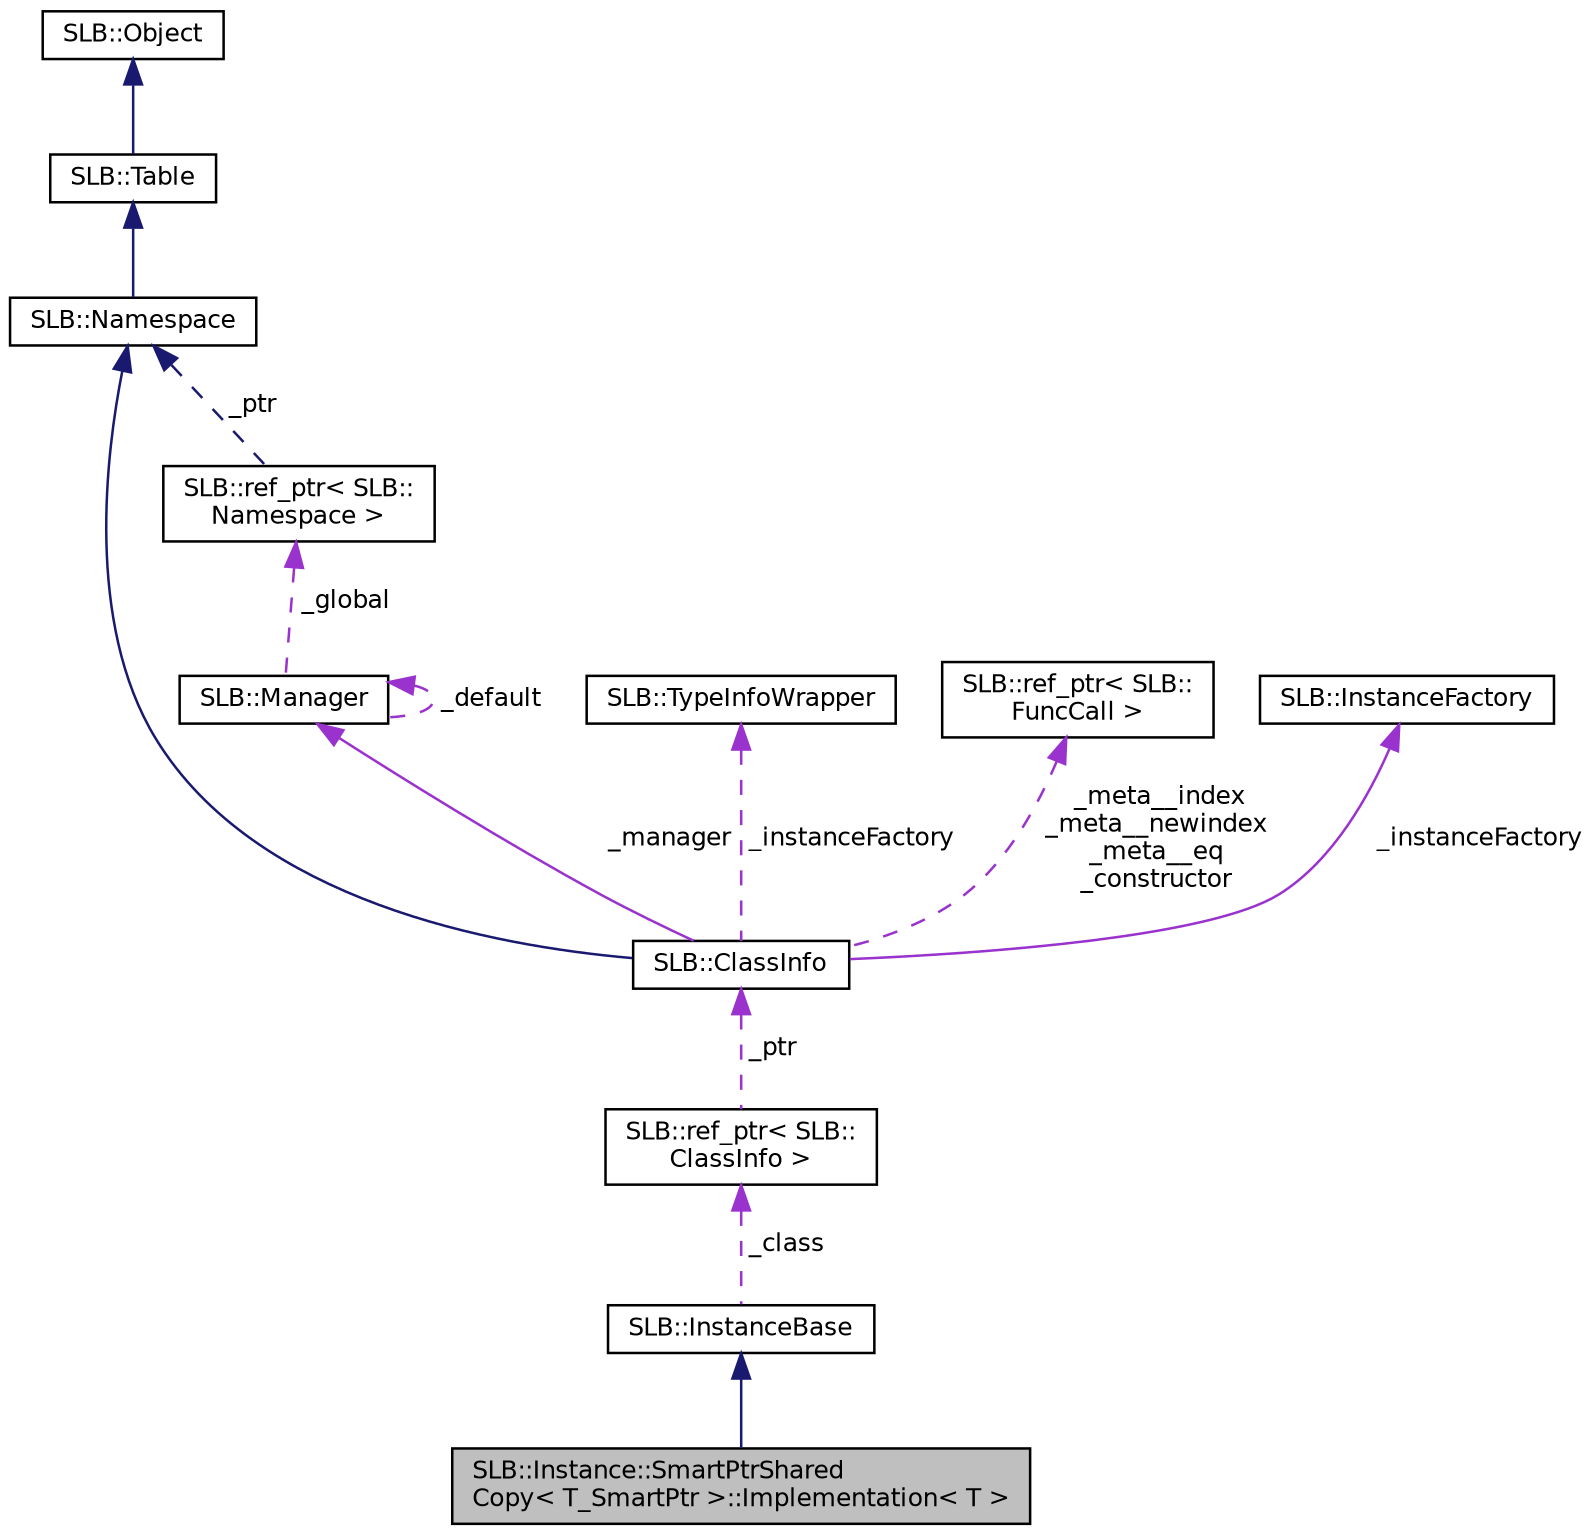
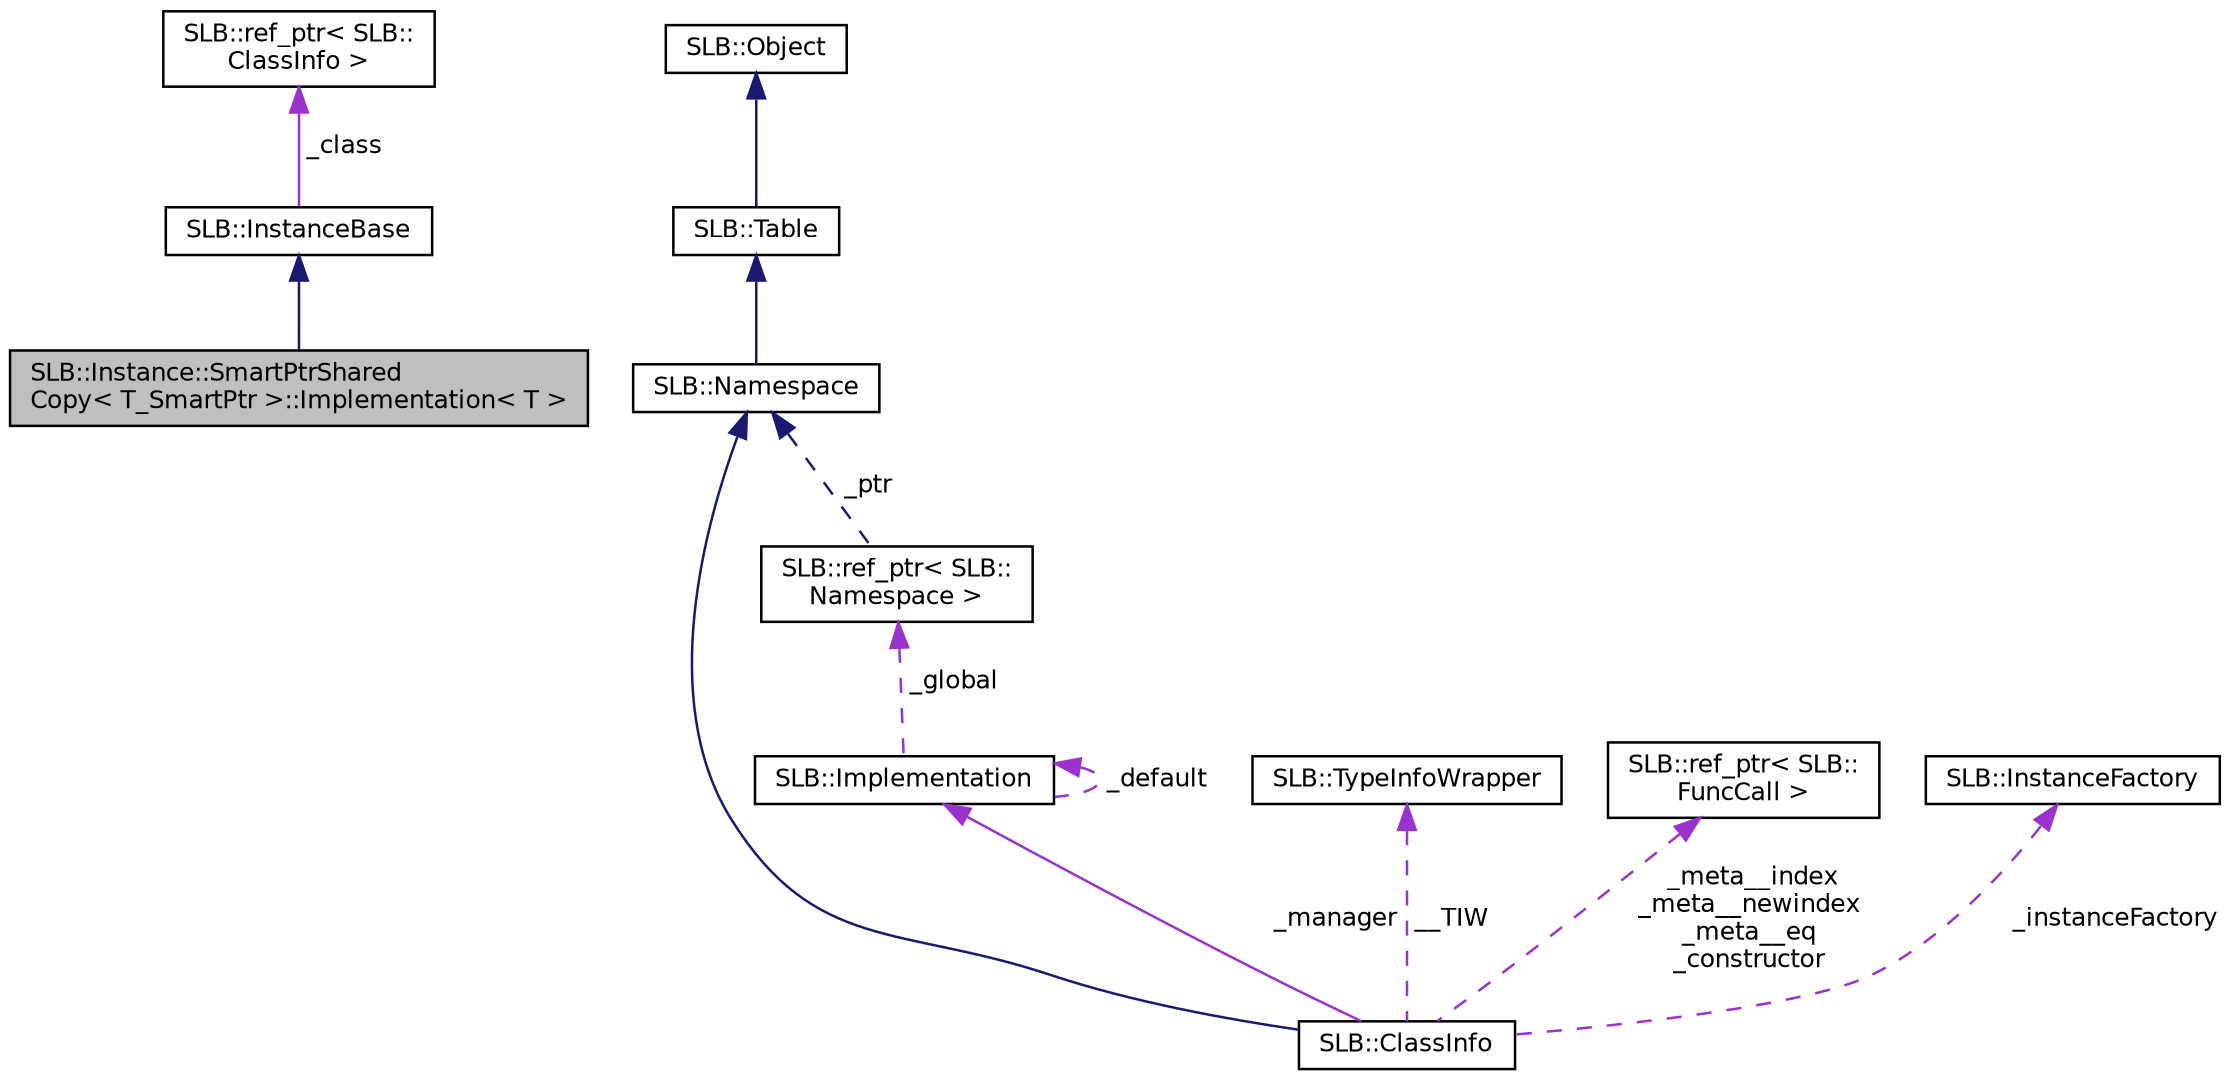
(284, 700) -> (905, 780)
(848, 839) -> (1448, 920)
(1159, 930) -> (1807, 995)
(741, 1062) -> none
(741, 1258) -> (299, 160)
